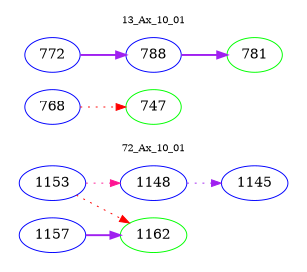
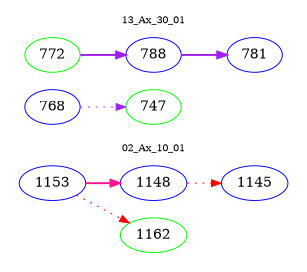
(154, 21) -> (154, 21)
(52, 55) -> (52, 55)
(255, 55) -> (255, 55)
(98, 107) -> (98, 107)
(154, 149) -> (154, 149)
(98, 183) -> (98, 183)
(199, 183) -> (199, 183)
(52, 235) -> none
